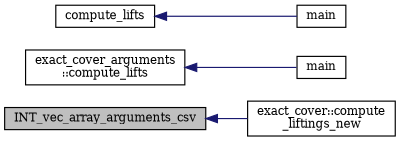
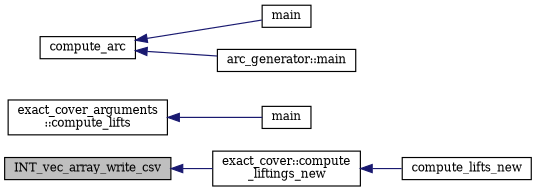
(105, 16) -> (88, 48)
none -> (287, 60)
(105, 119) -> (88, 169)
none -> (467, 169)
